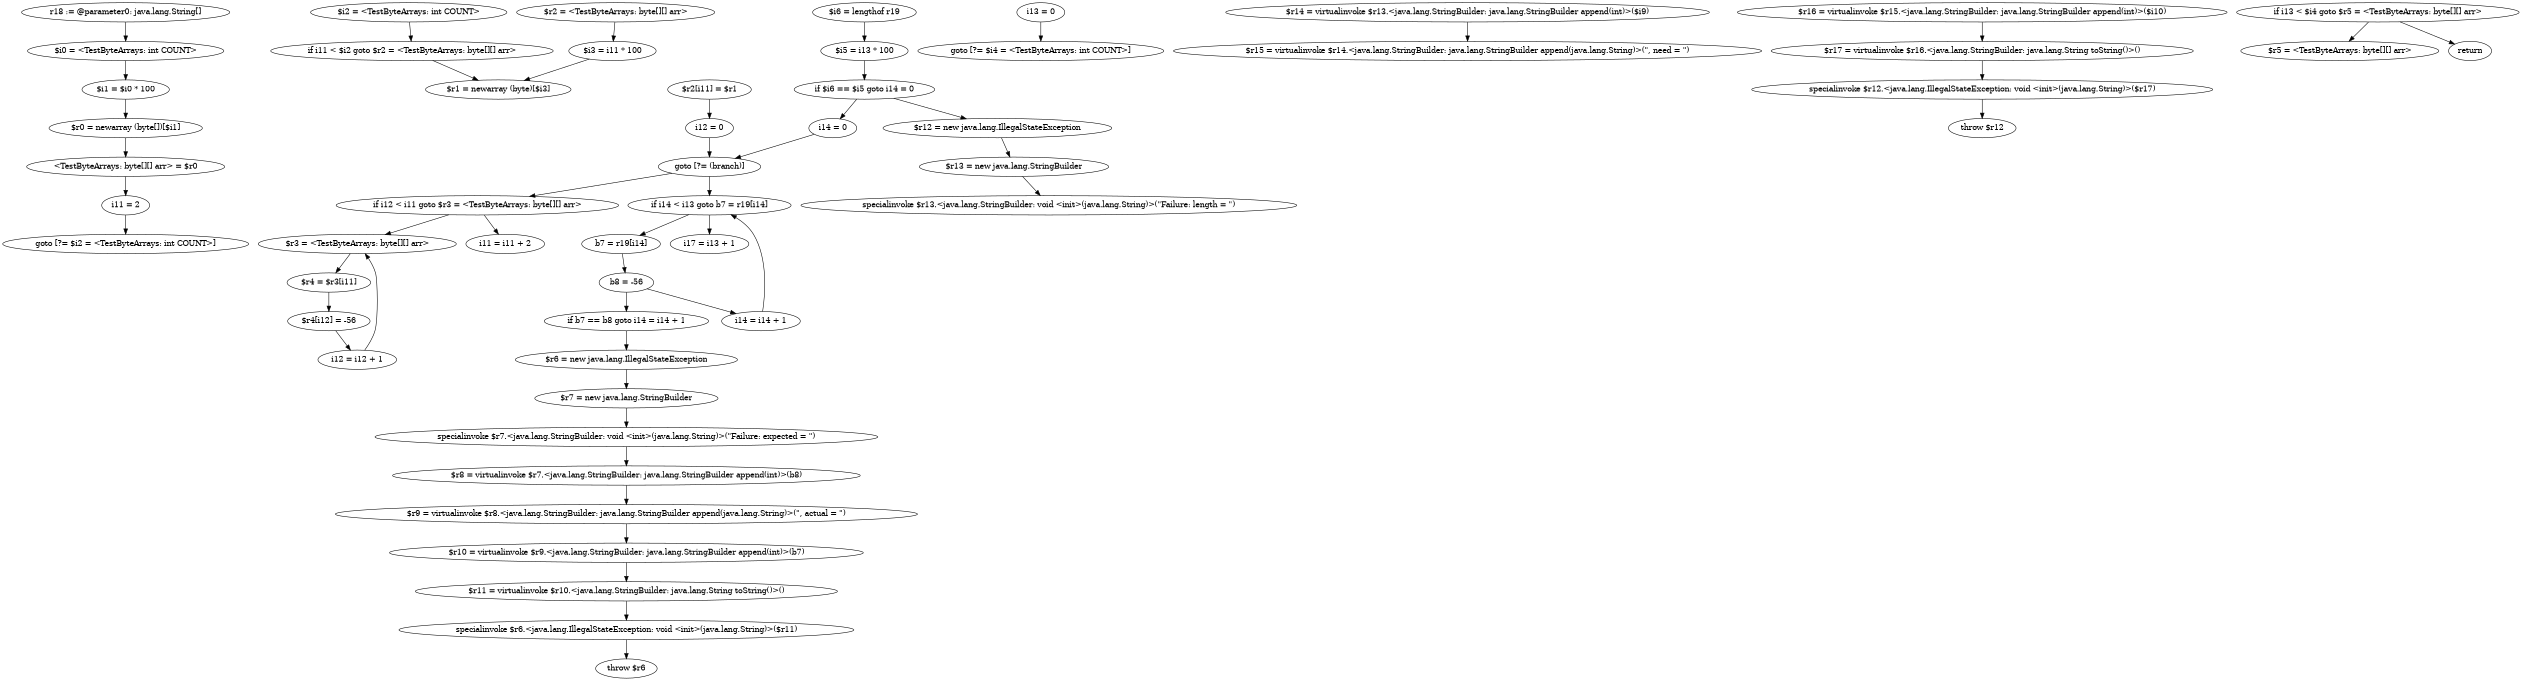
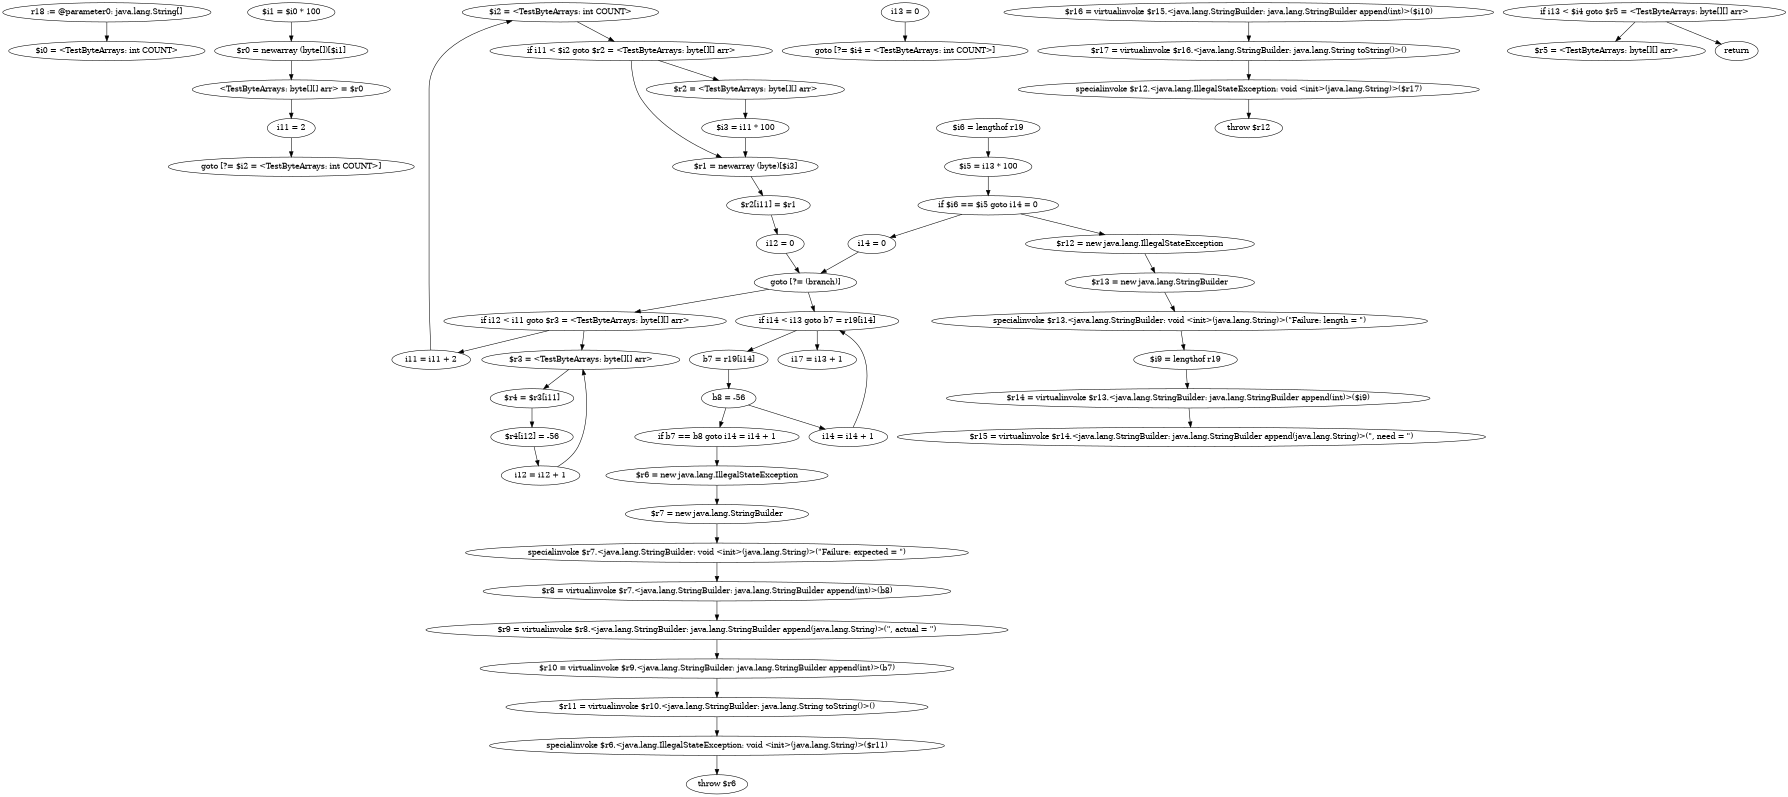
(126, 68) -> none
none -> (686, 69)
none -> (429, 164)
none -> (756, 184)
none -> (1186, 360)
